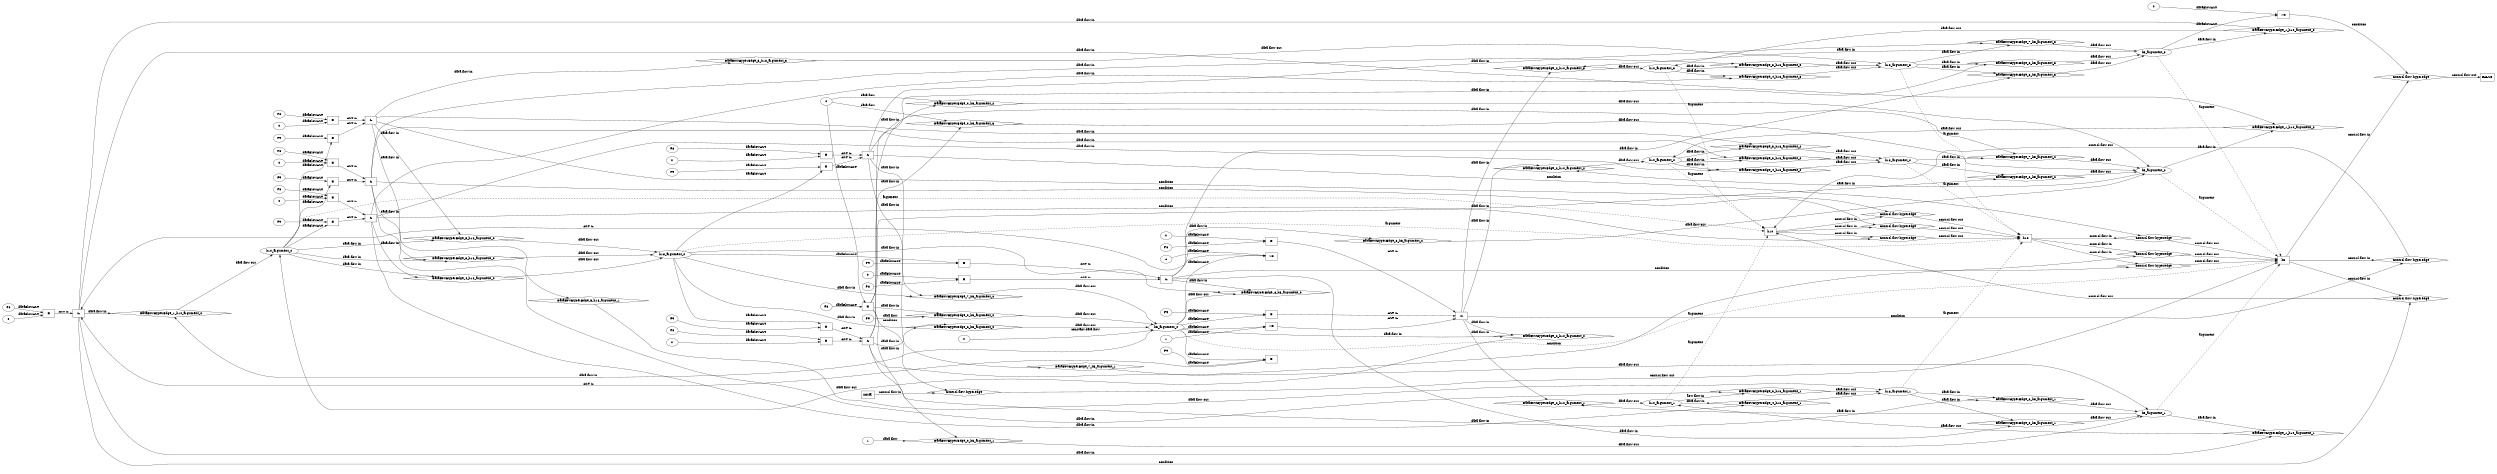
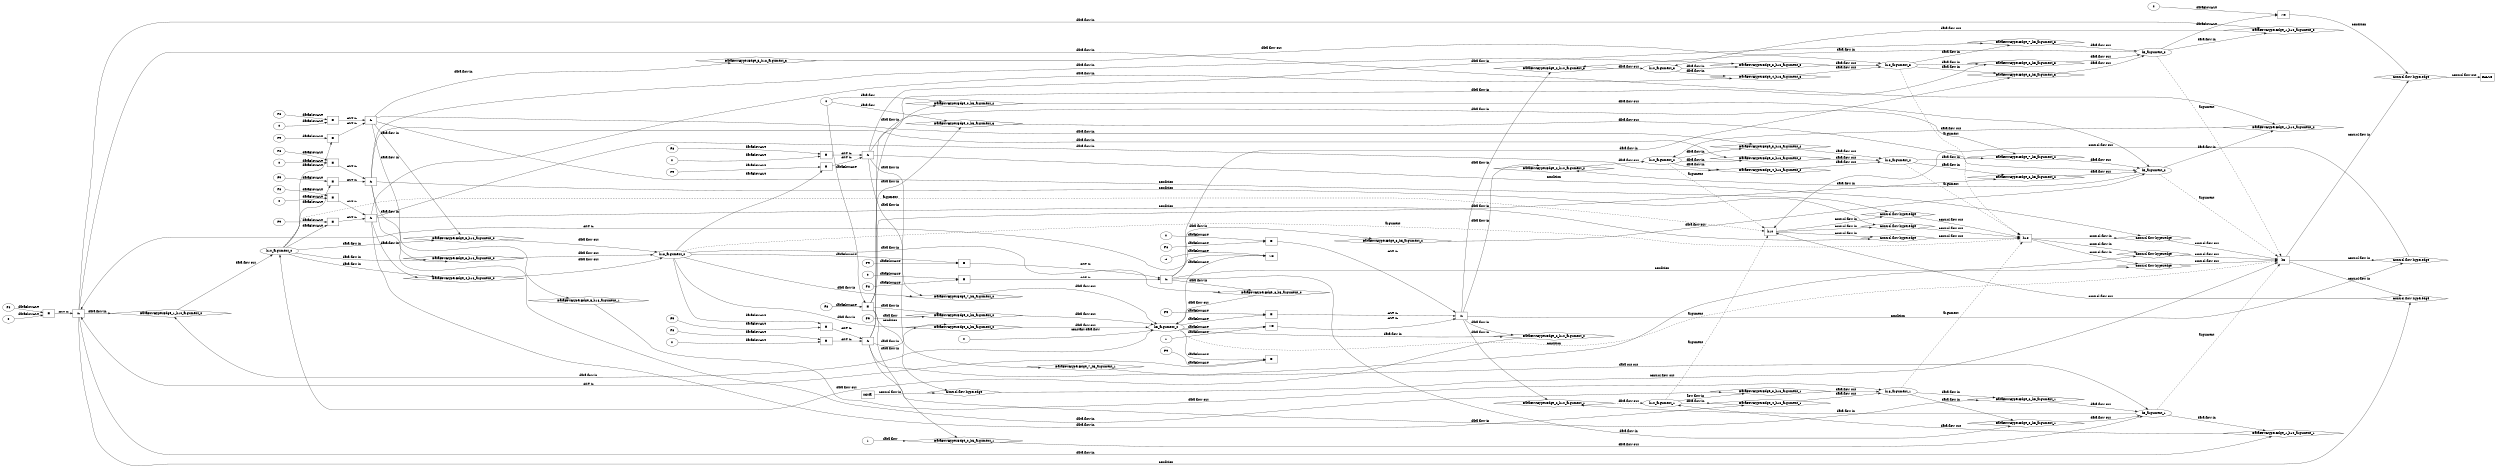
(1707, 156) -> none
(1196, 298) -> (1213, 304)
(1629, 365) -> (1629, 365)
